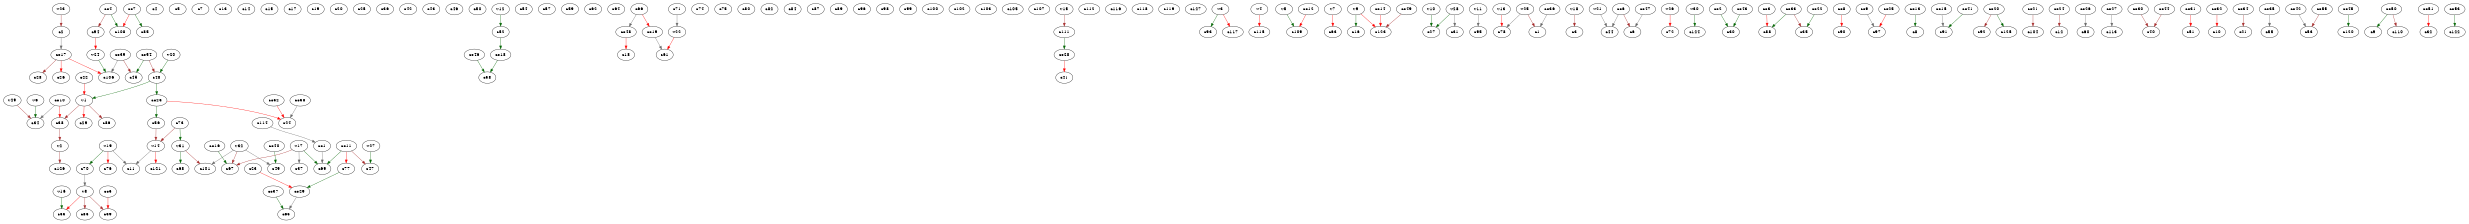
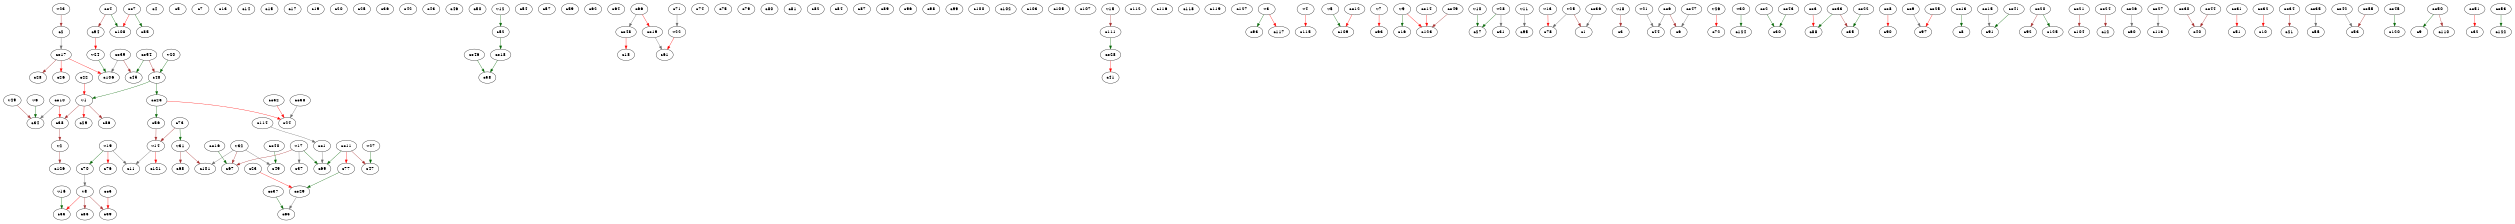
none -> (746, 9)
none -> (793, 9)
(180, 156) -> (180, 156)
